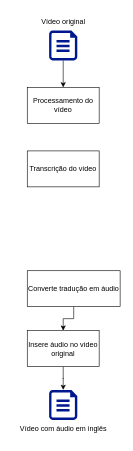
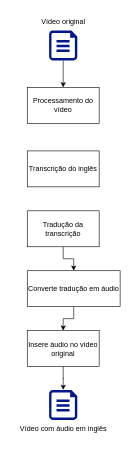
(63, 169) -> (63, 169)
none -> (63, 229)
none -> (71, 259)
